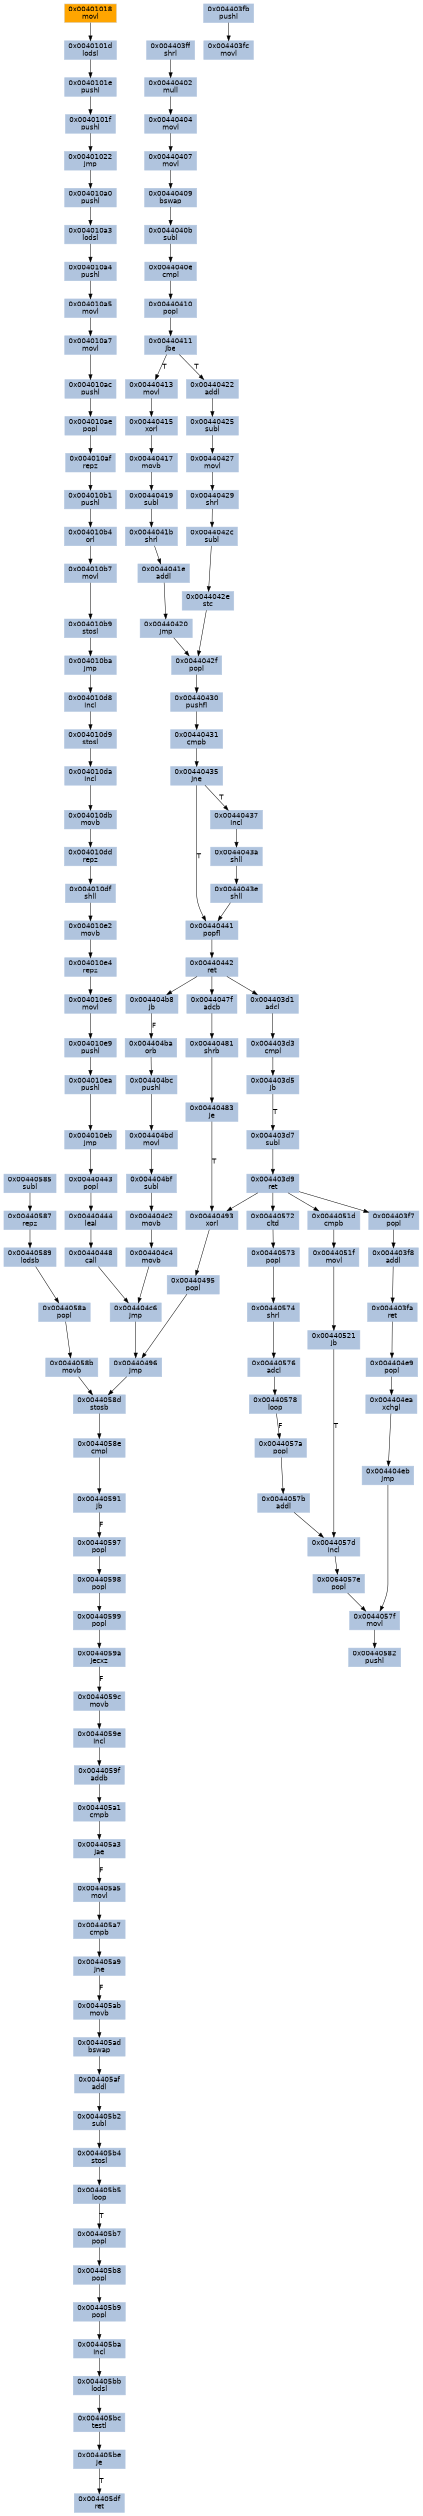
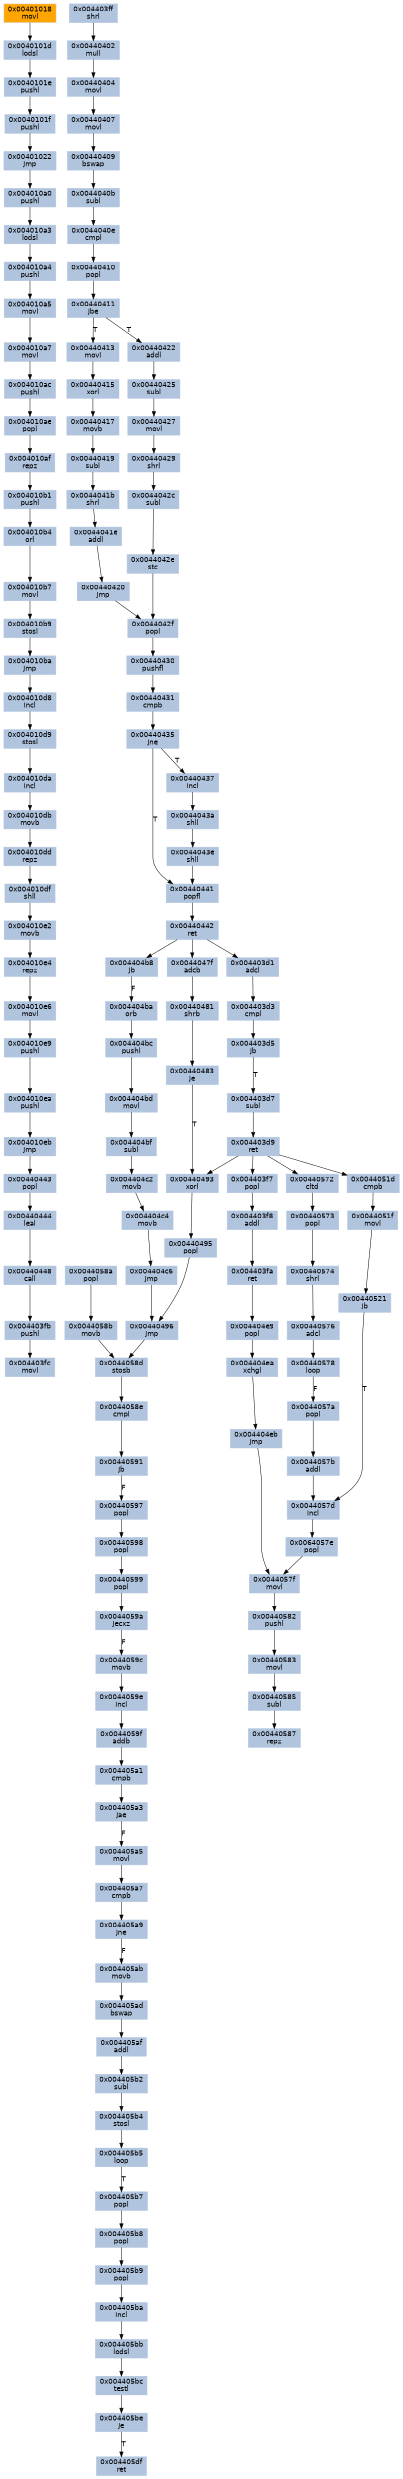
(30, 1257) -> none
(112, 1283) -> (30, 1300)
none -> (274, 1664)
